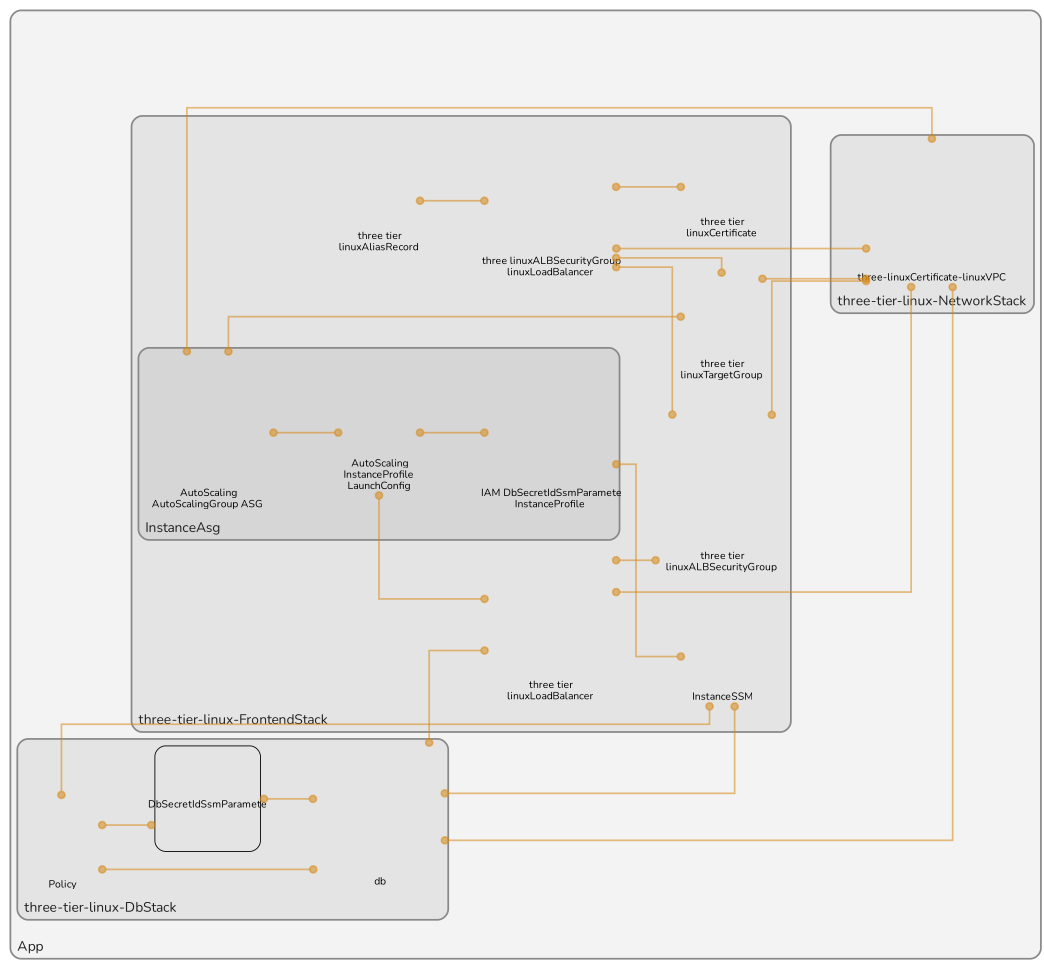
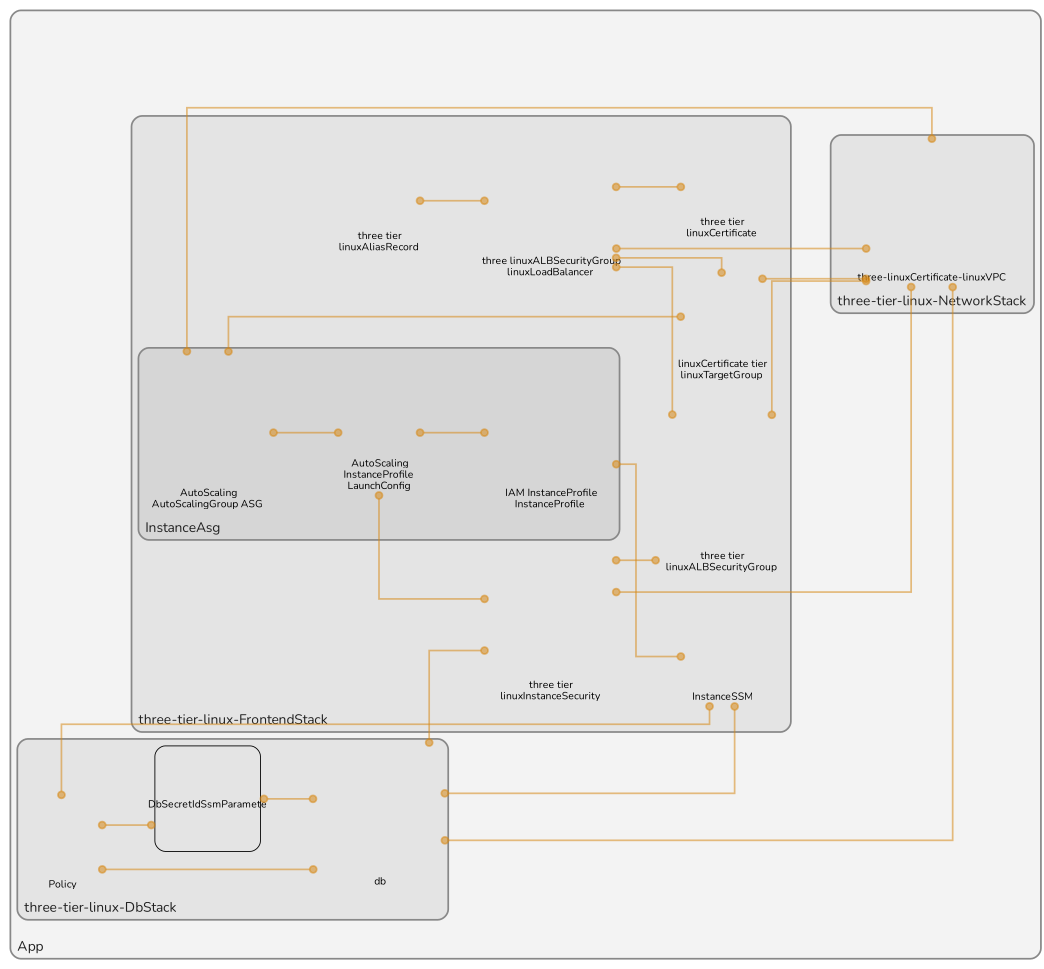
(722, 329) -> (722, 329)
(550, 433) -> (550, 433)
(550, 625) -> (550, 625)
